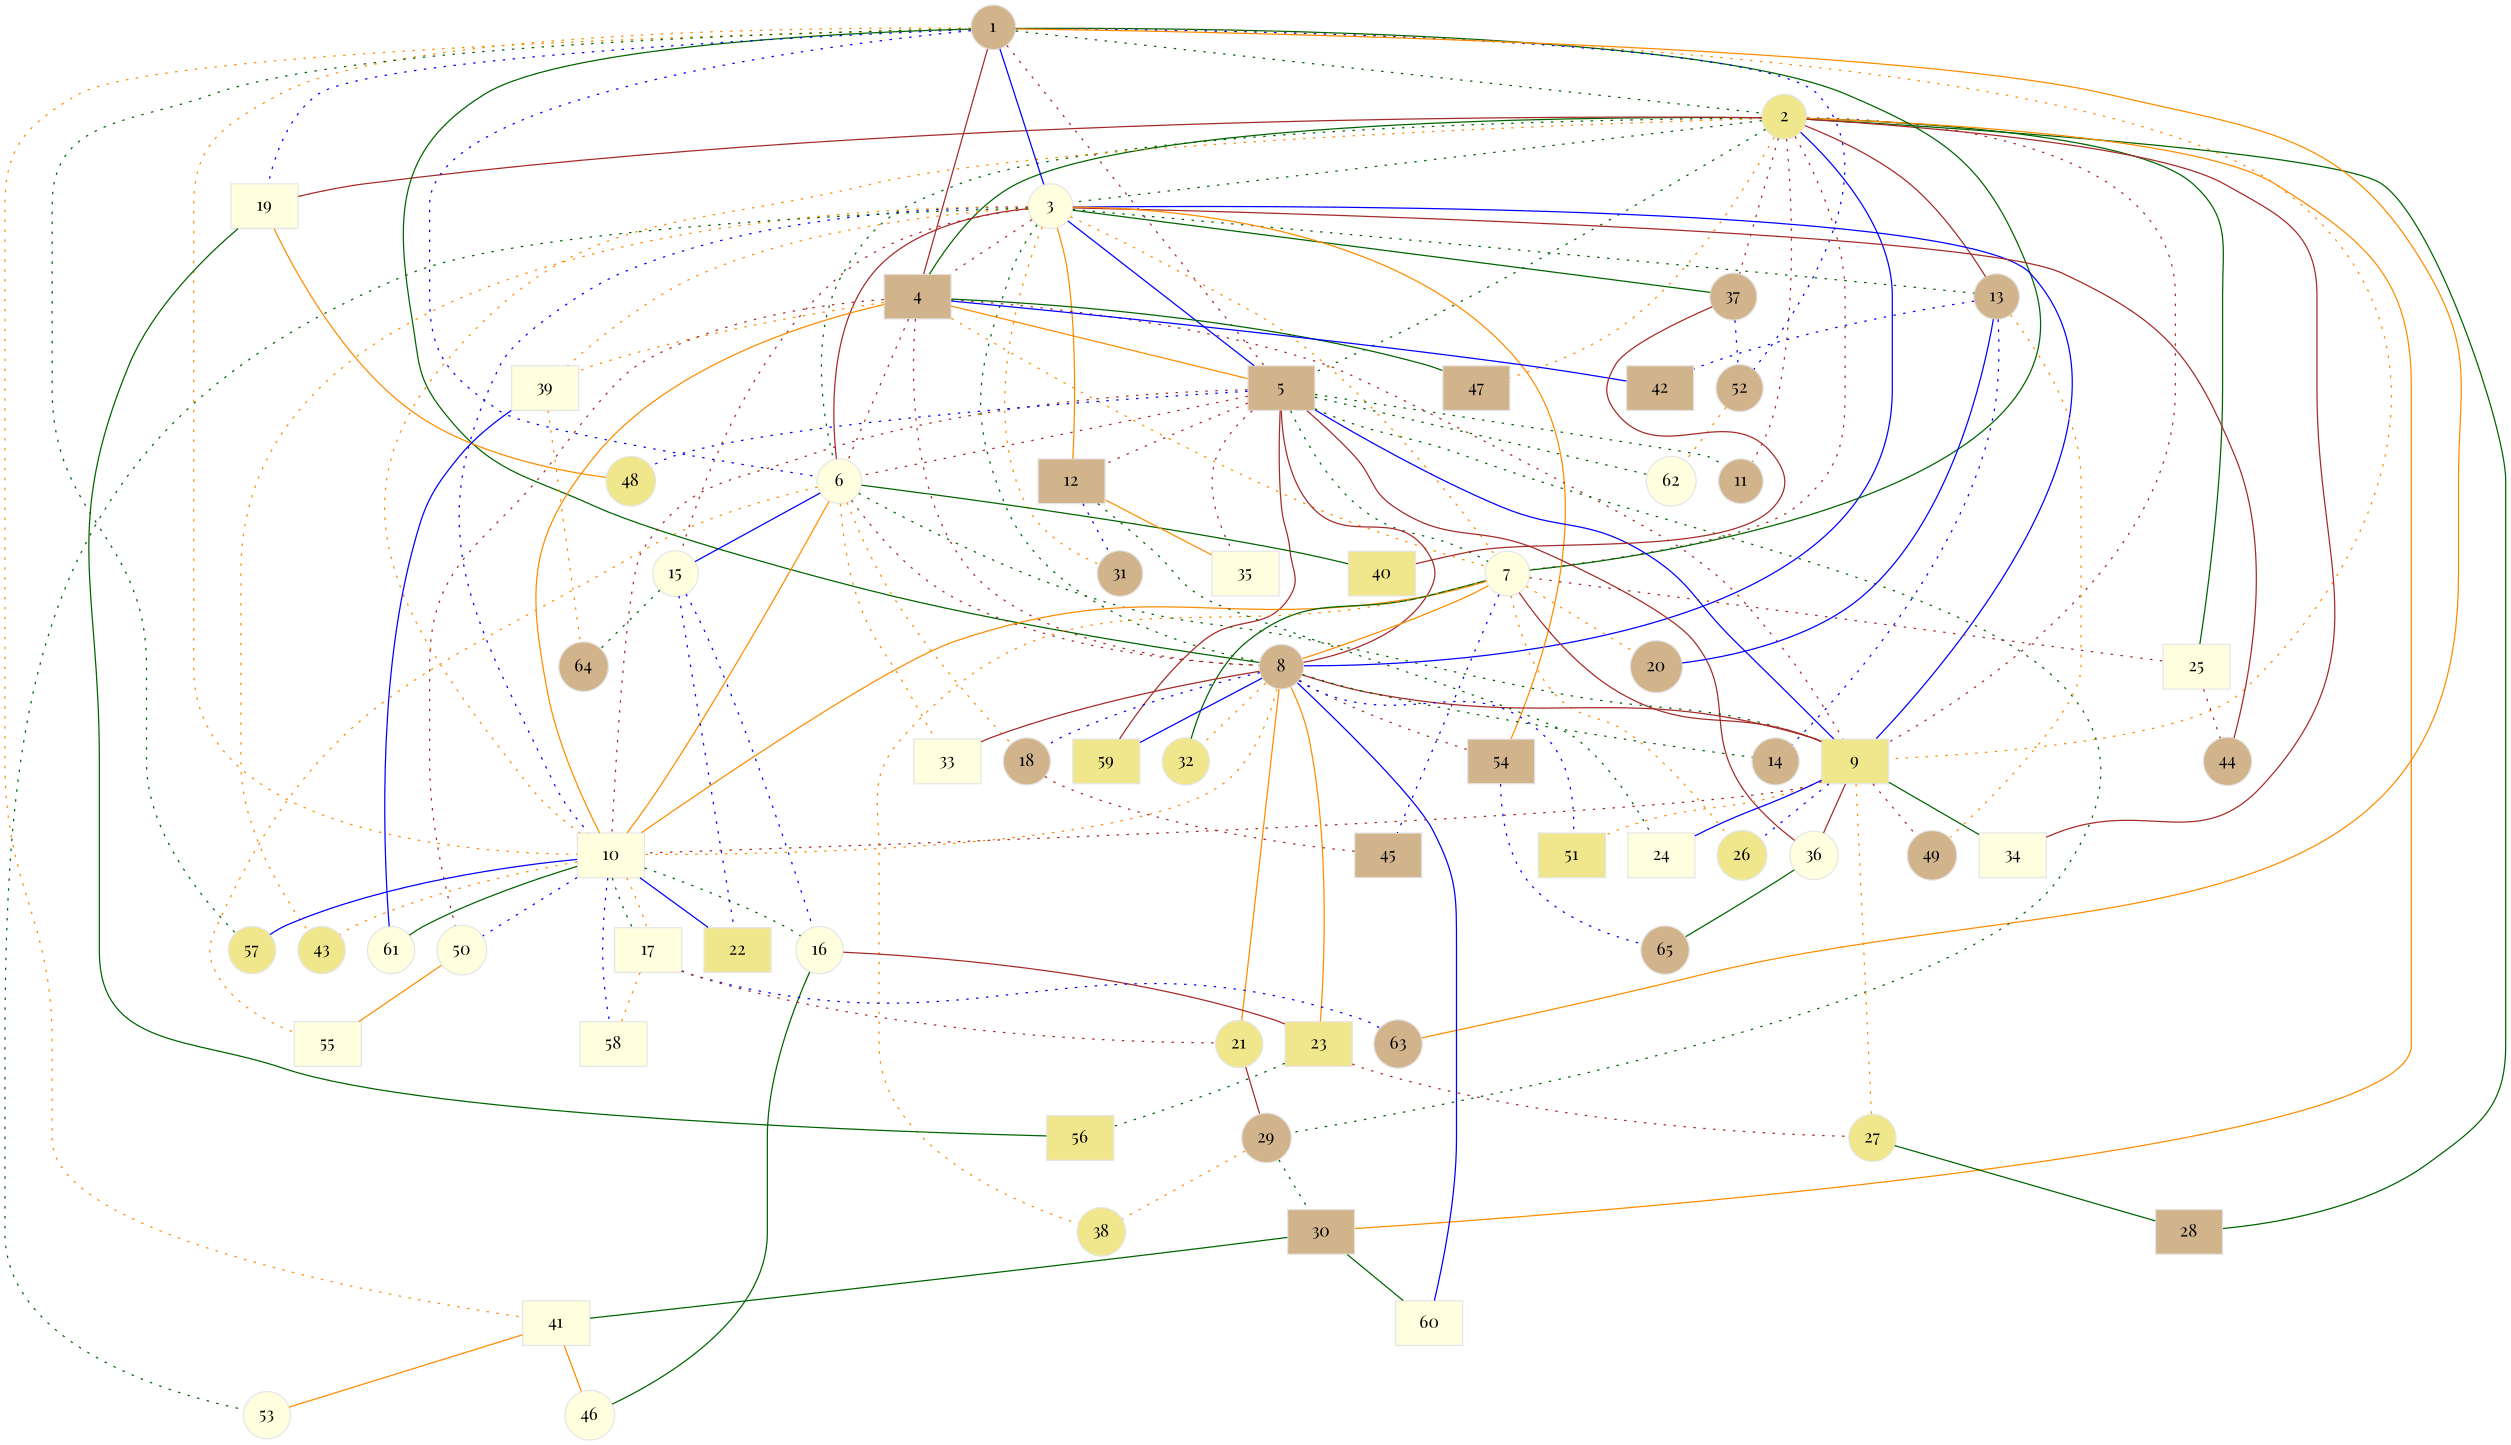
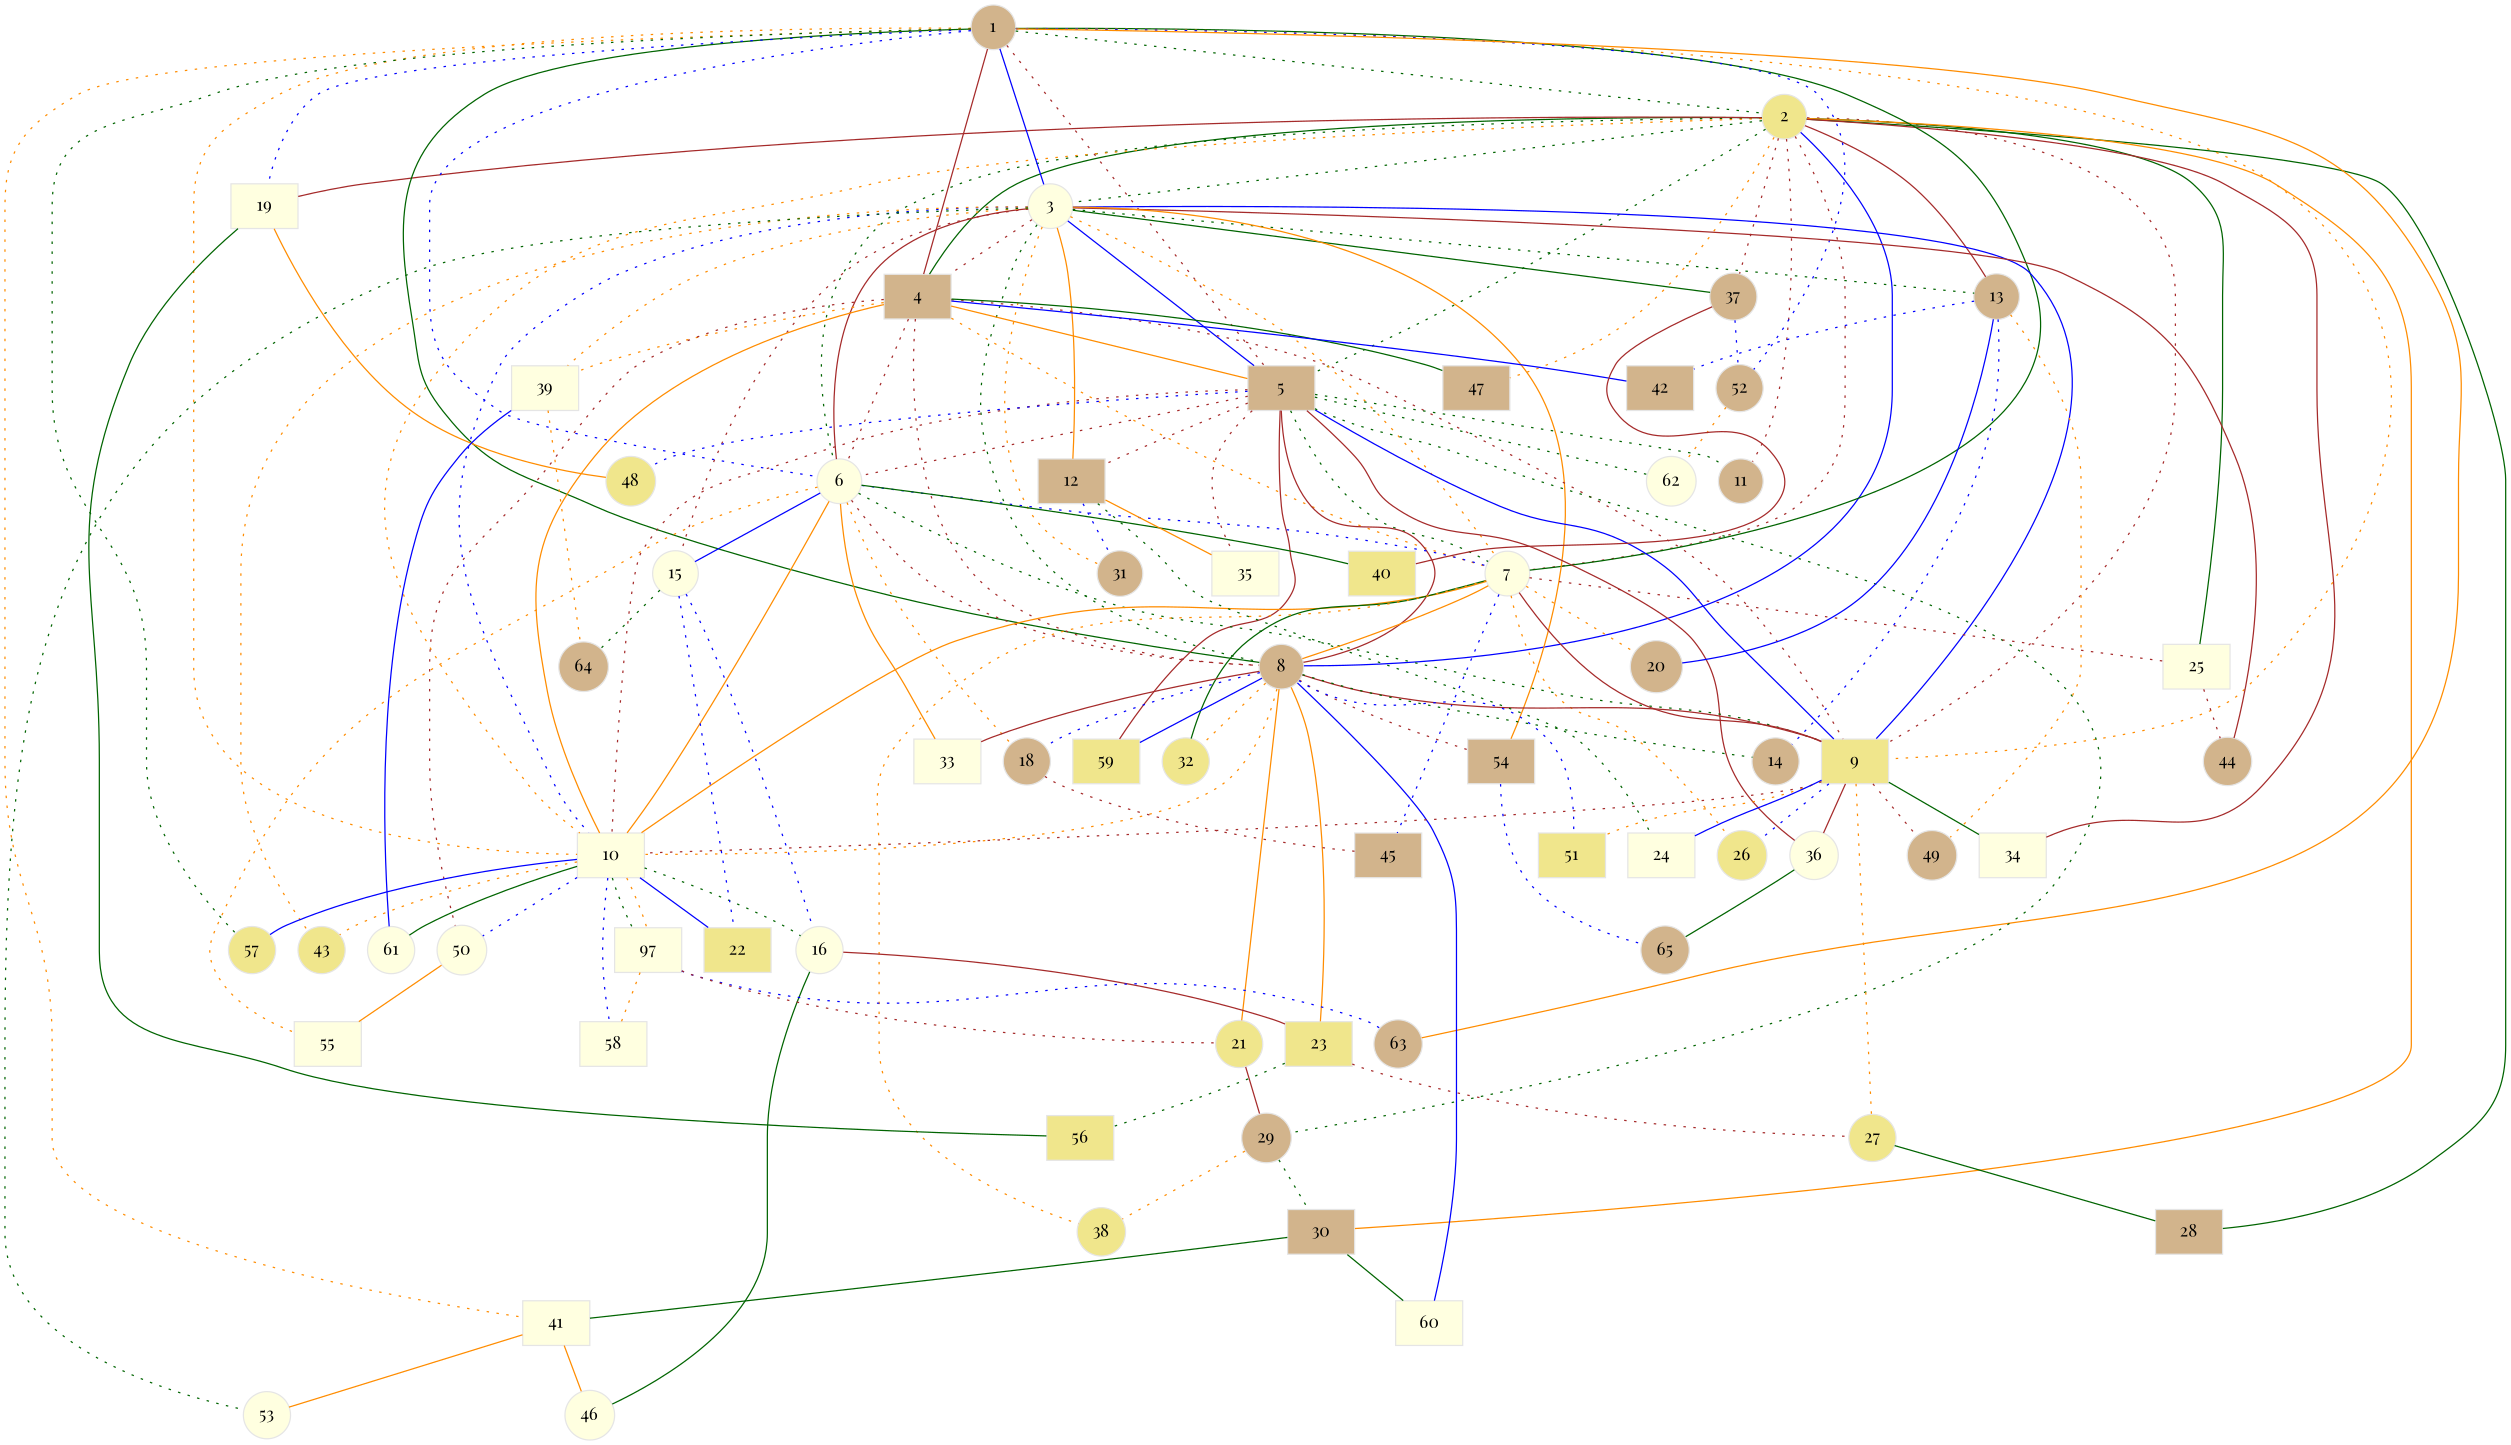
none -> (1175, 520)
(870, 628) -> (870, 628)
(648, 950) -> (648, 950)
